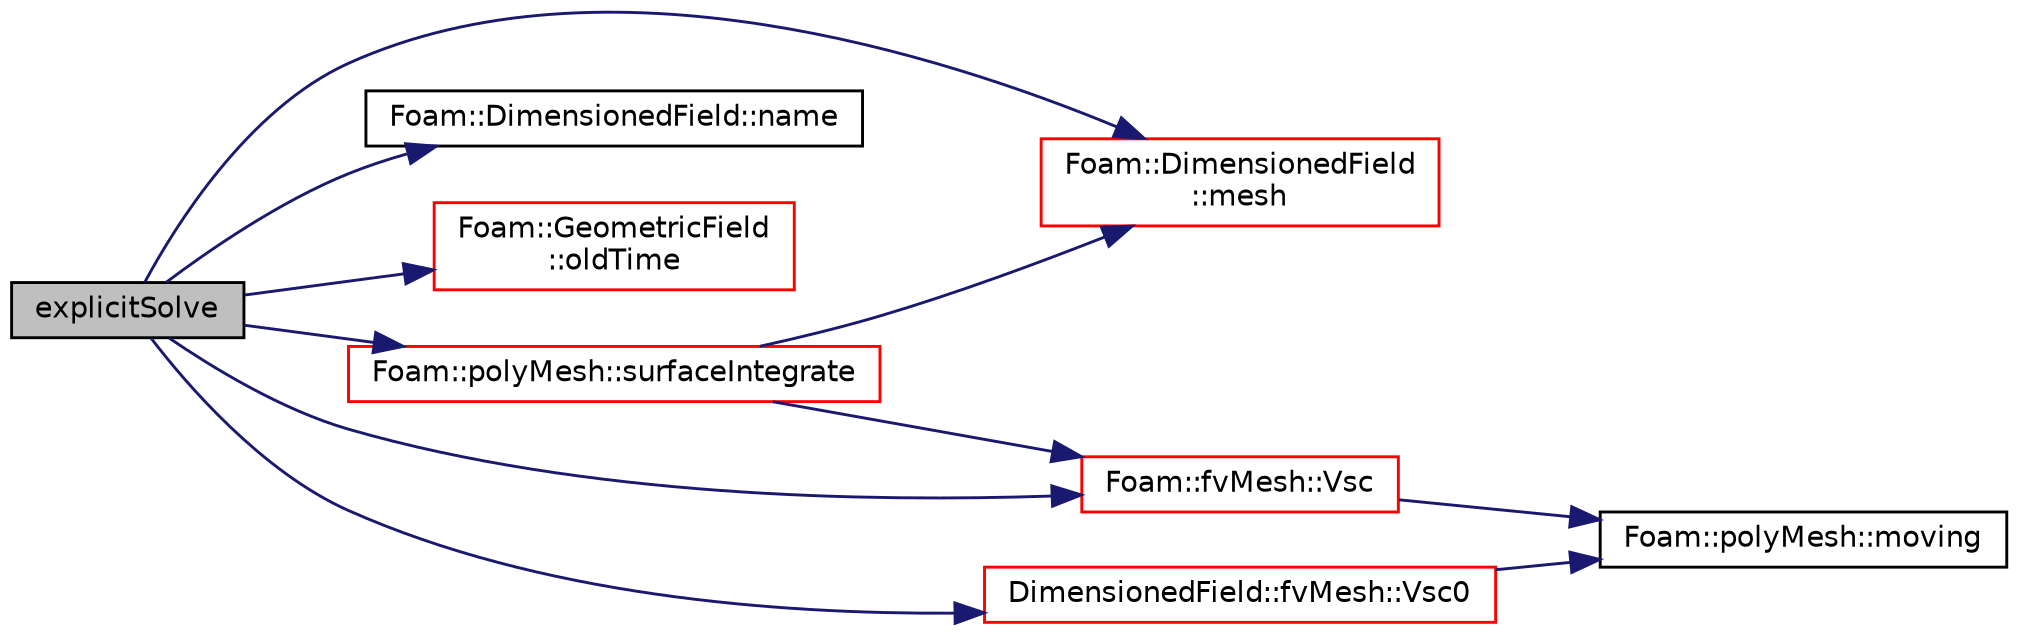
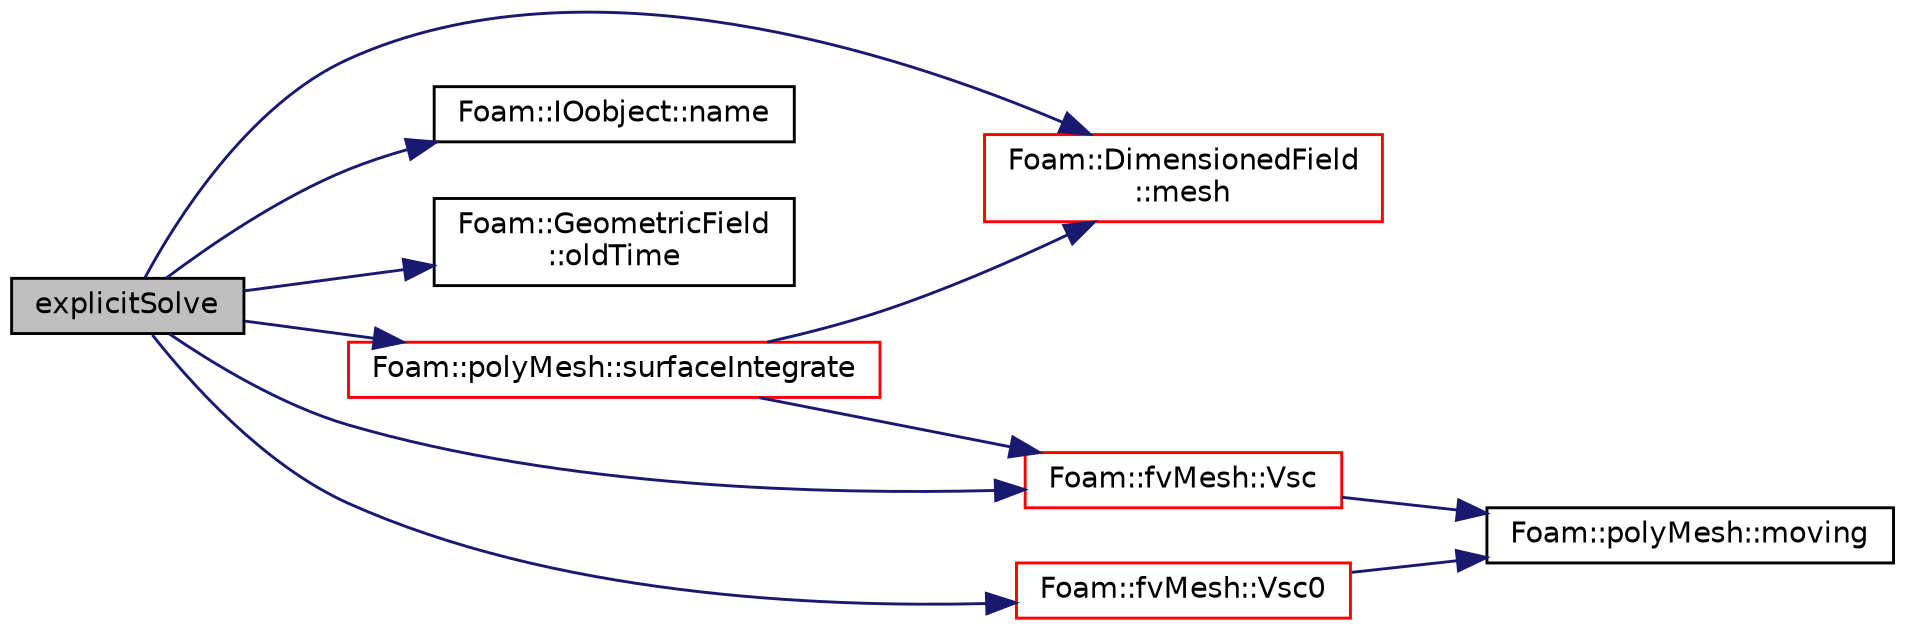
(614, 118) -> (614, 114)
(614, 246) -> (614, 242)
(1240, 595) -> (1183, 591)
